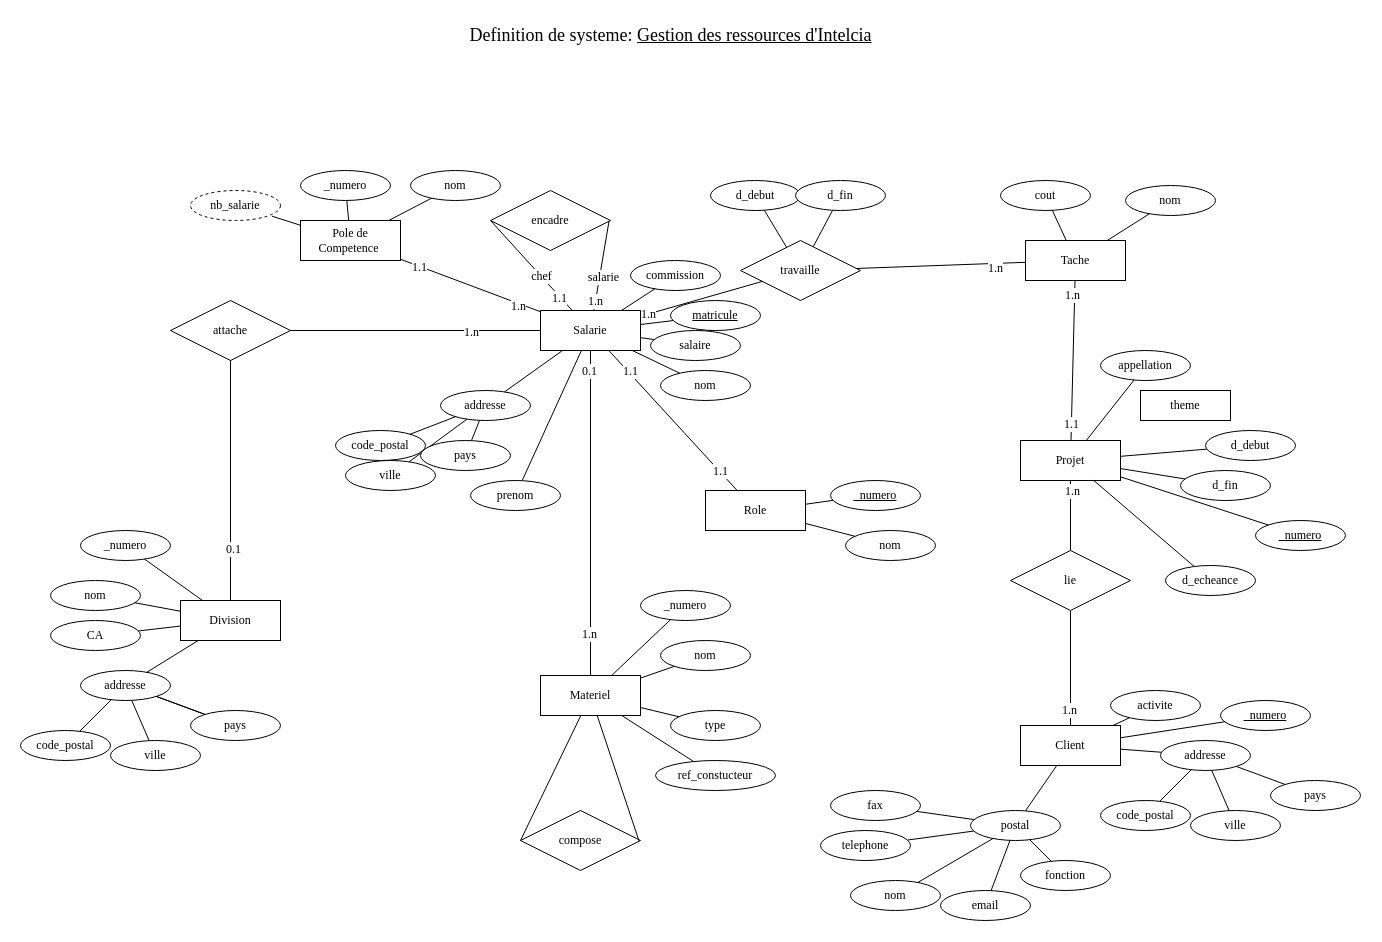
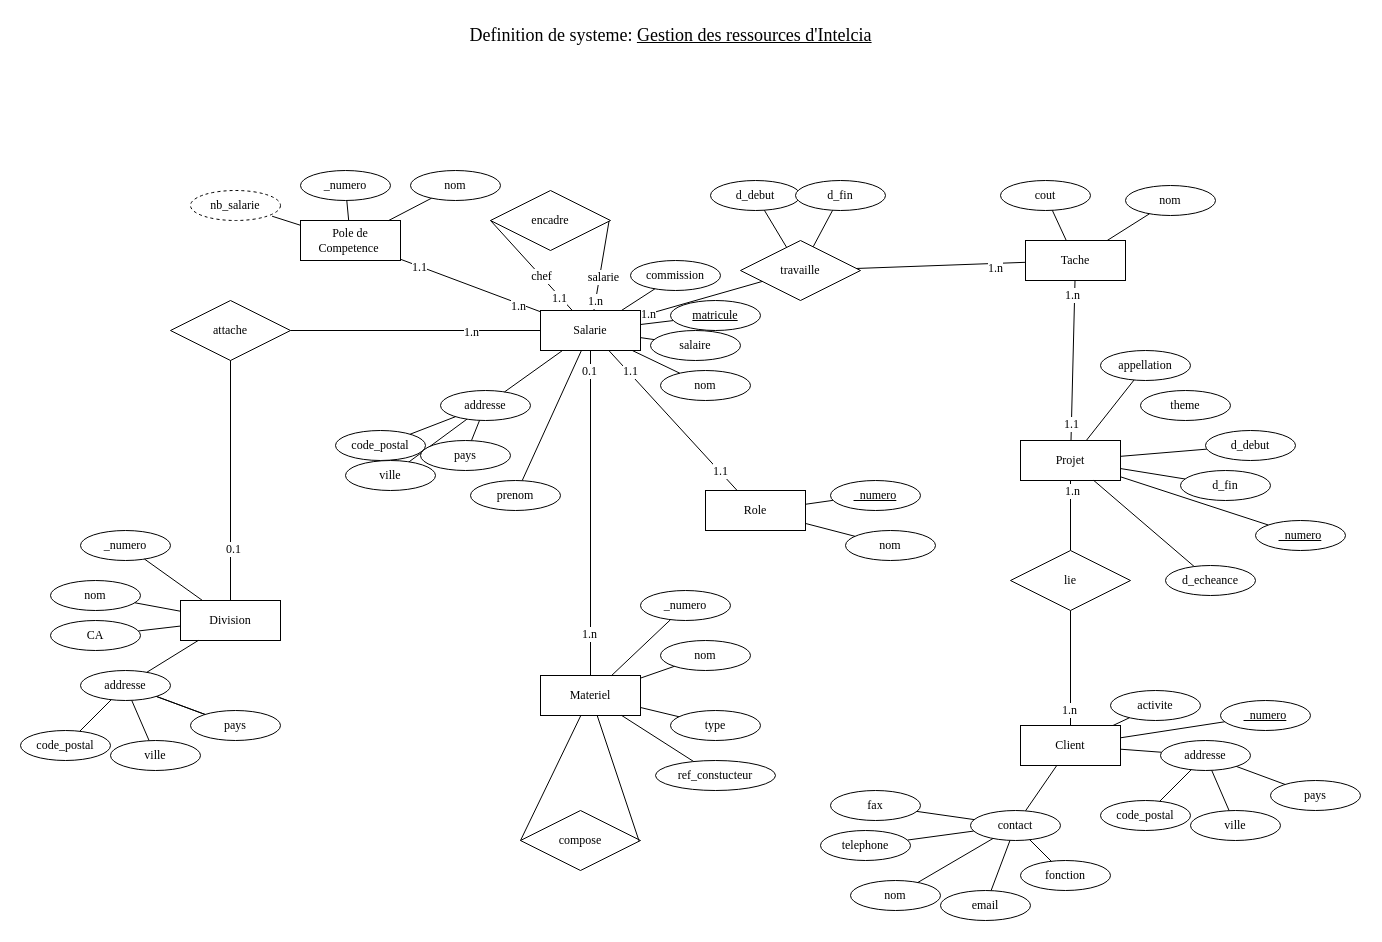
(1186, 406) -> (1186, 406)
(1016, 826) -> (1016, 826)
